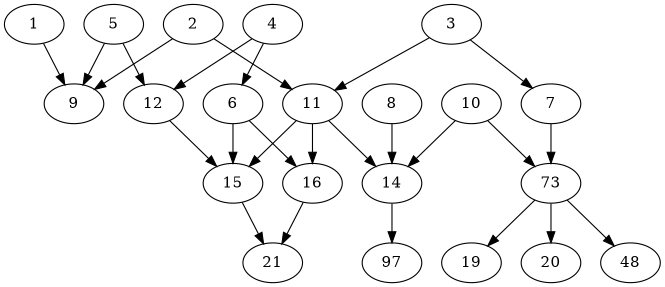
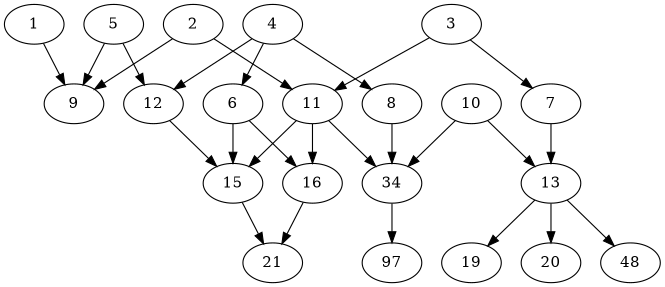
none -> (328, 61)
(392, 183) -> (392, 183)
(551, 183) -> (551, 183)
